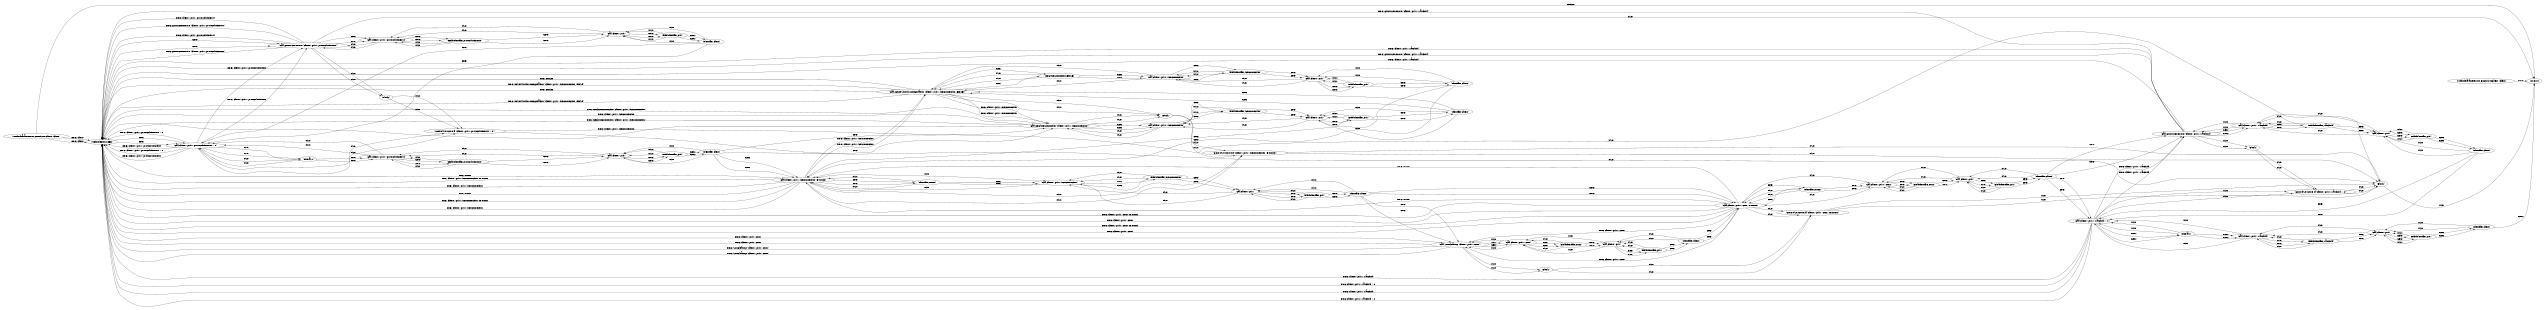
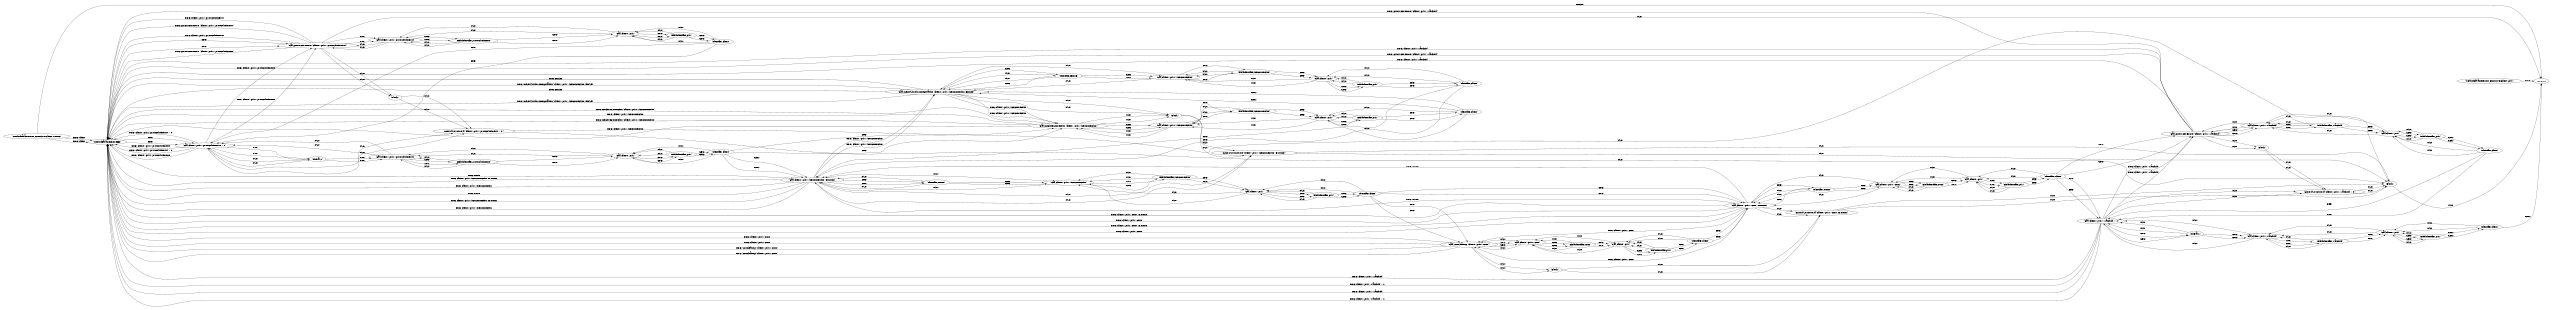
(1059, 76) -> (1069, 76)
(2482, 81) -> (2490, 81)
(2534, 81) -> (2541, 81)
(36, 136) -> (37, 136)
(102, 142) -> (107, 142)
